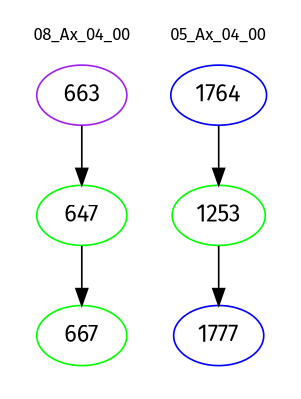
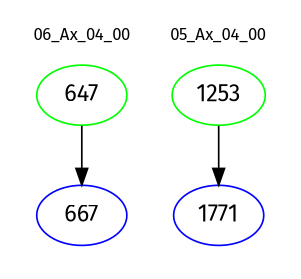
(82, 36) -> (82, 36)
(82, 95) -> none
(219, 95) -> none
(82, 336) -> (82, 215)
(219, 336) -> (219, 215)
